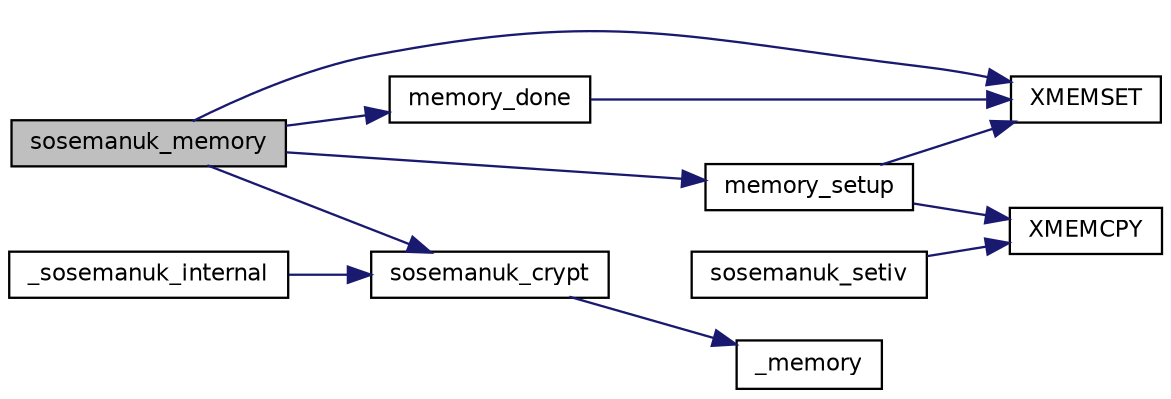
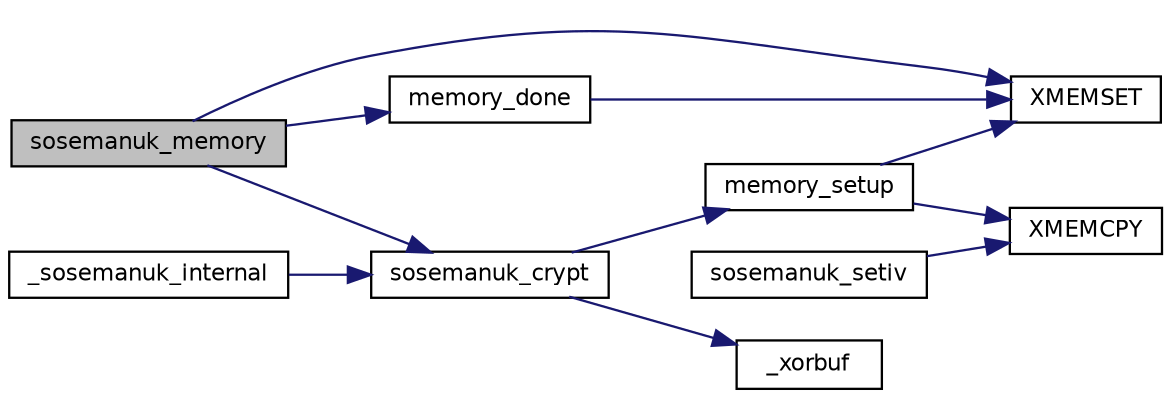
(484, 166) -> (638, 234)
(809, 365) -> (809, 365)
